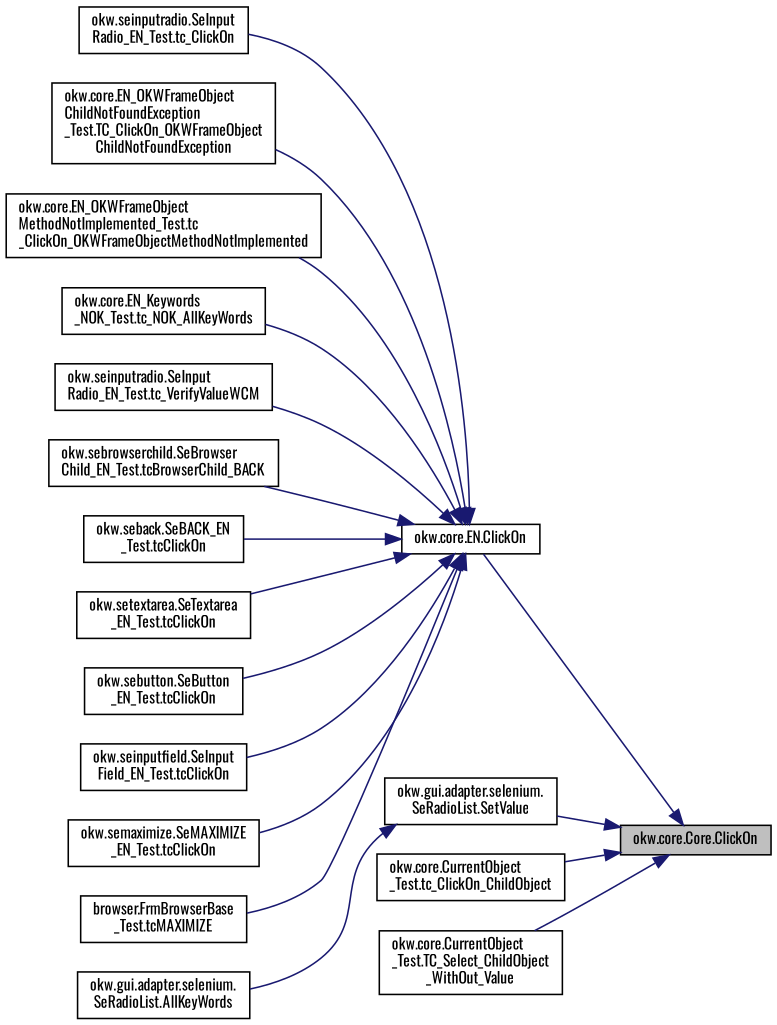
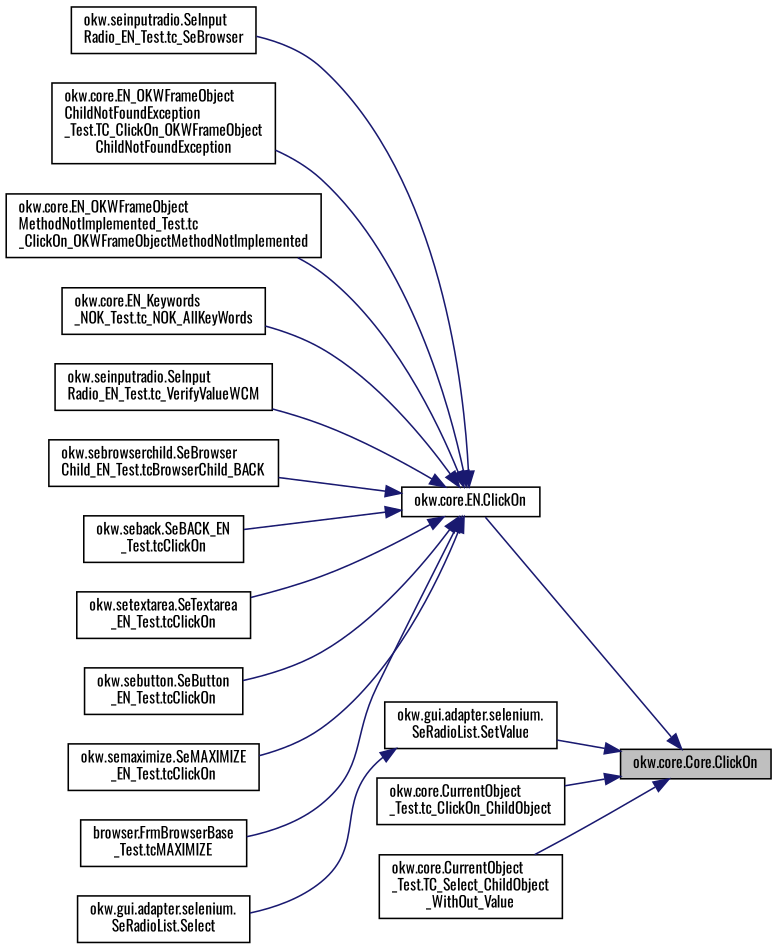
(164, 30) -> (164, 30)
(164, 767) -> none
(164, 995) -> (164, 919)
